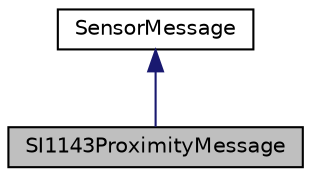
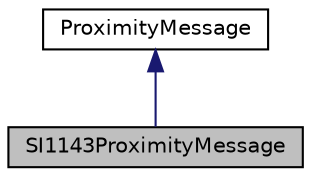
(156, 29) -> (156, 29)
